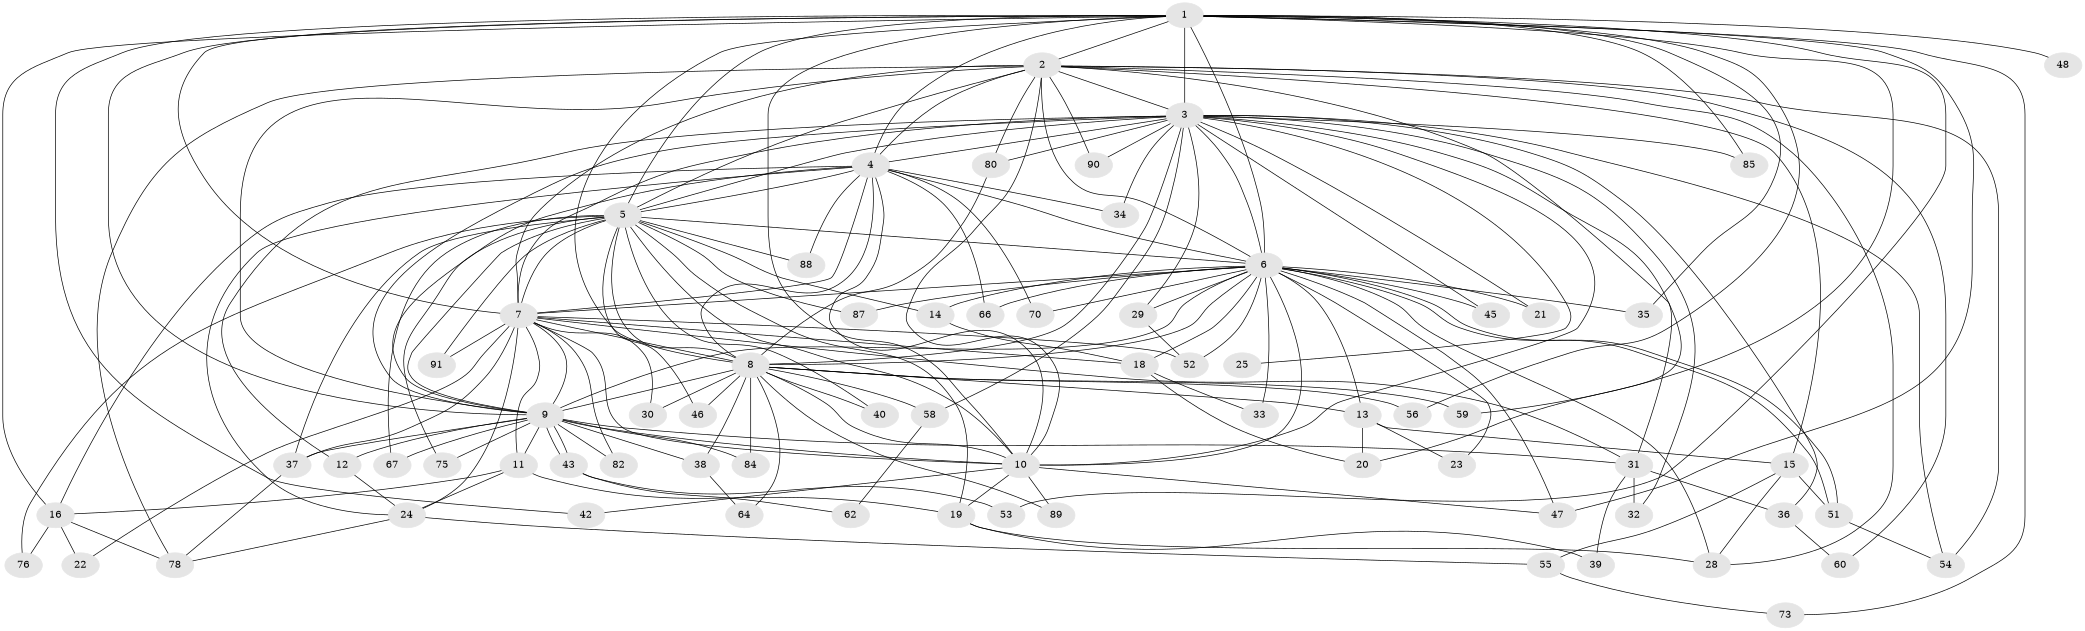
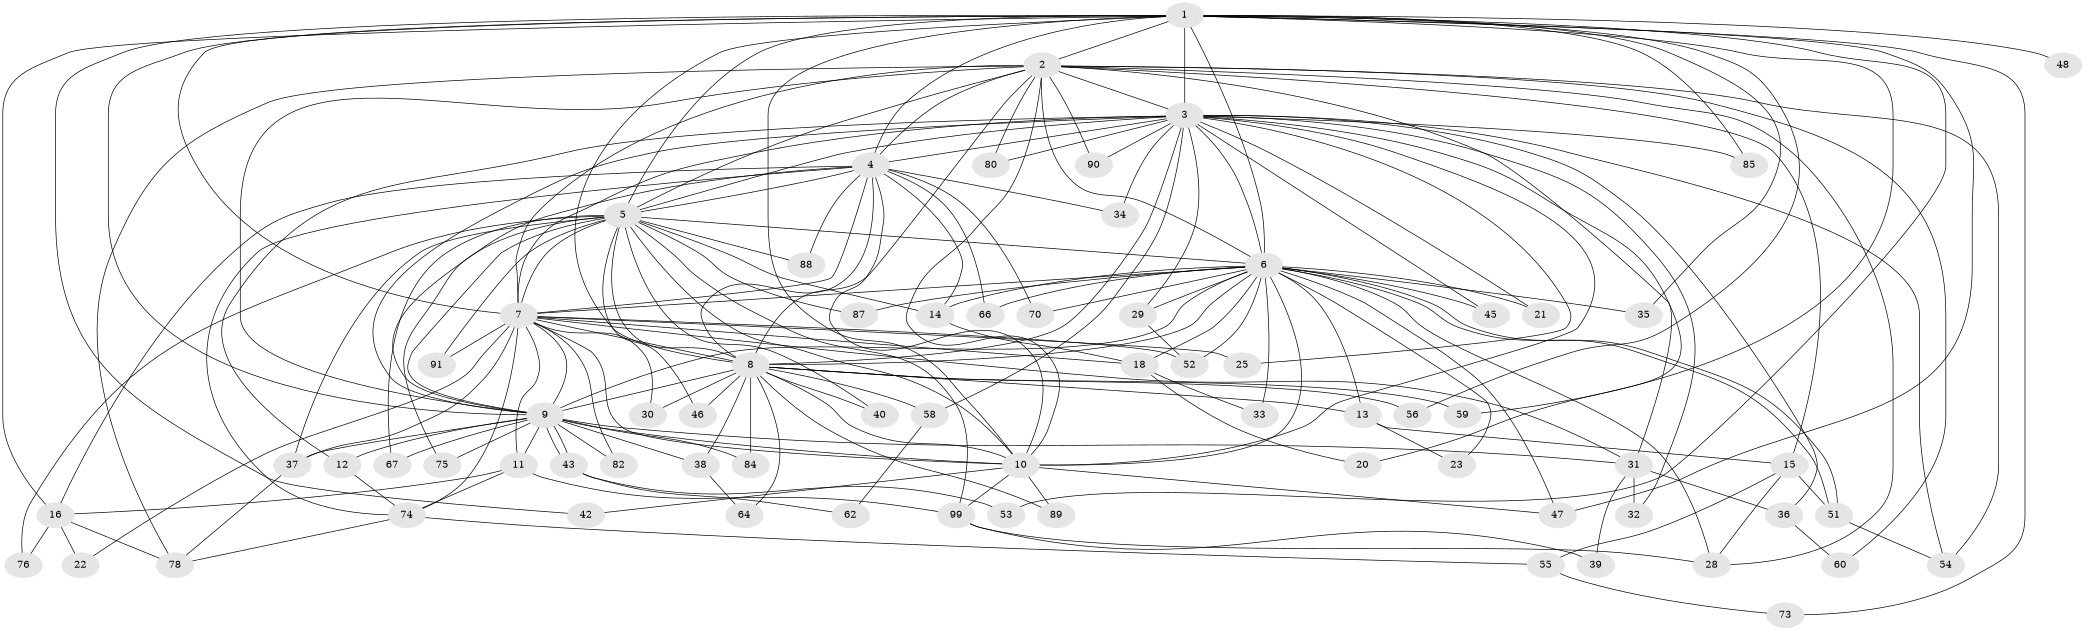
(1066, 220) -> (946, 229)
(891, 286) -> (904, 231)
none -> (883, 333)
(1362, 440) -> none
(407, 515) -> (407, 515)
(956, 515) -> (956, 515)
